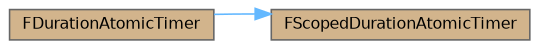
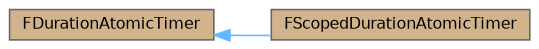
(234, 14) -> (251, 36)
